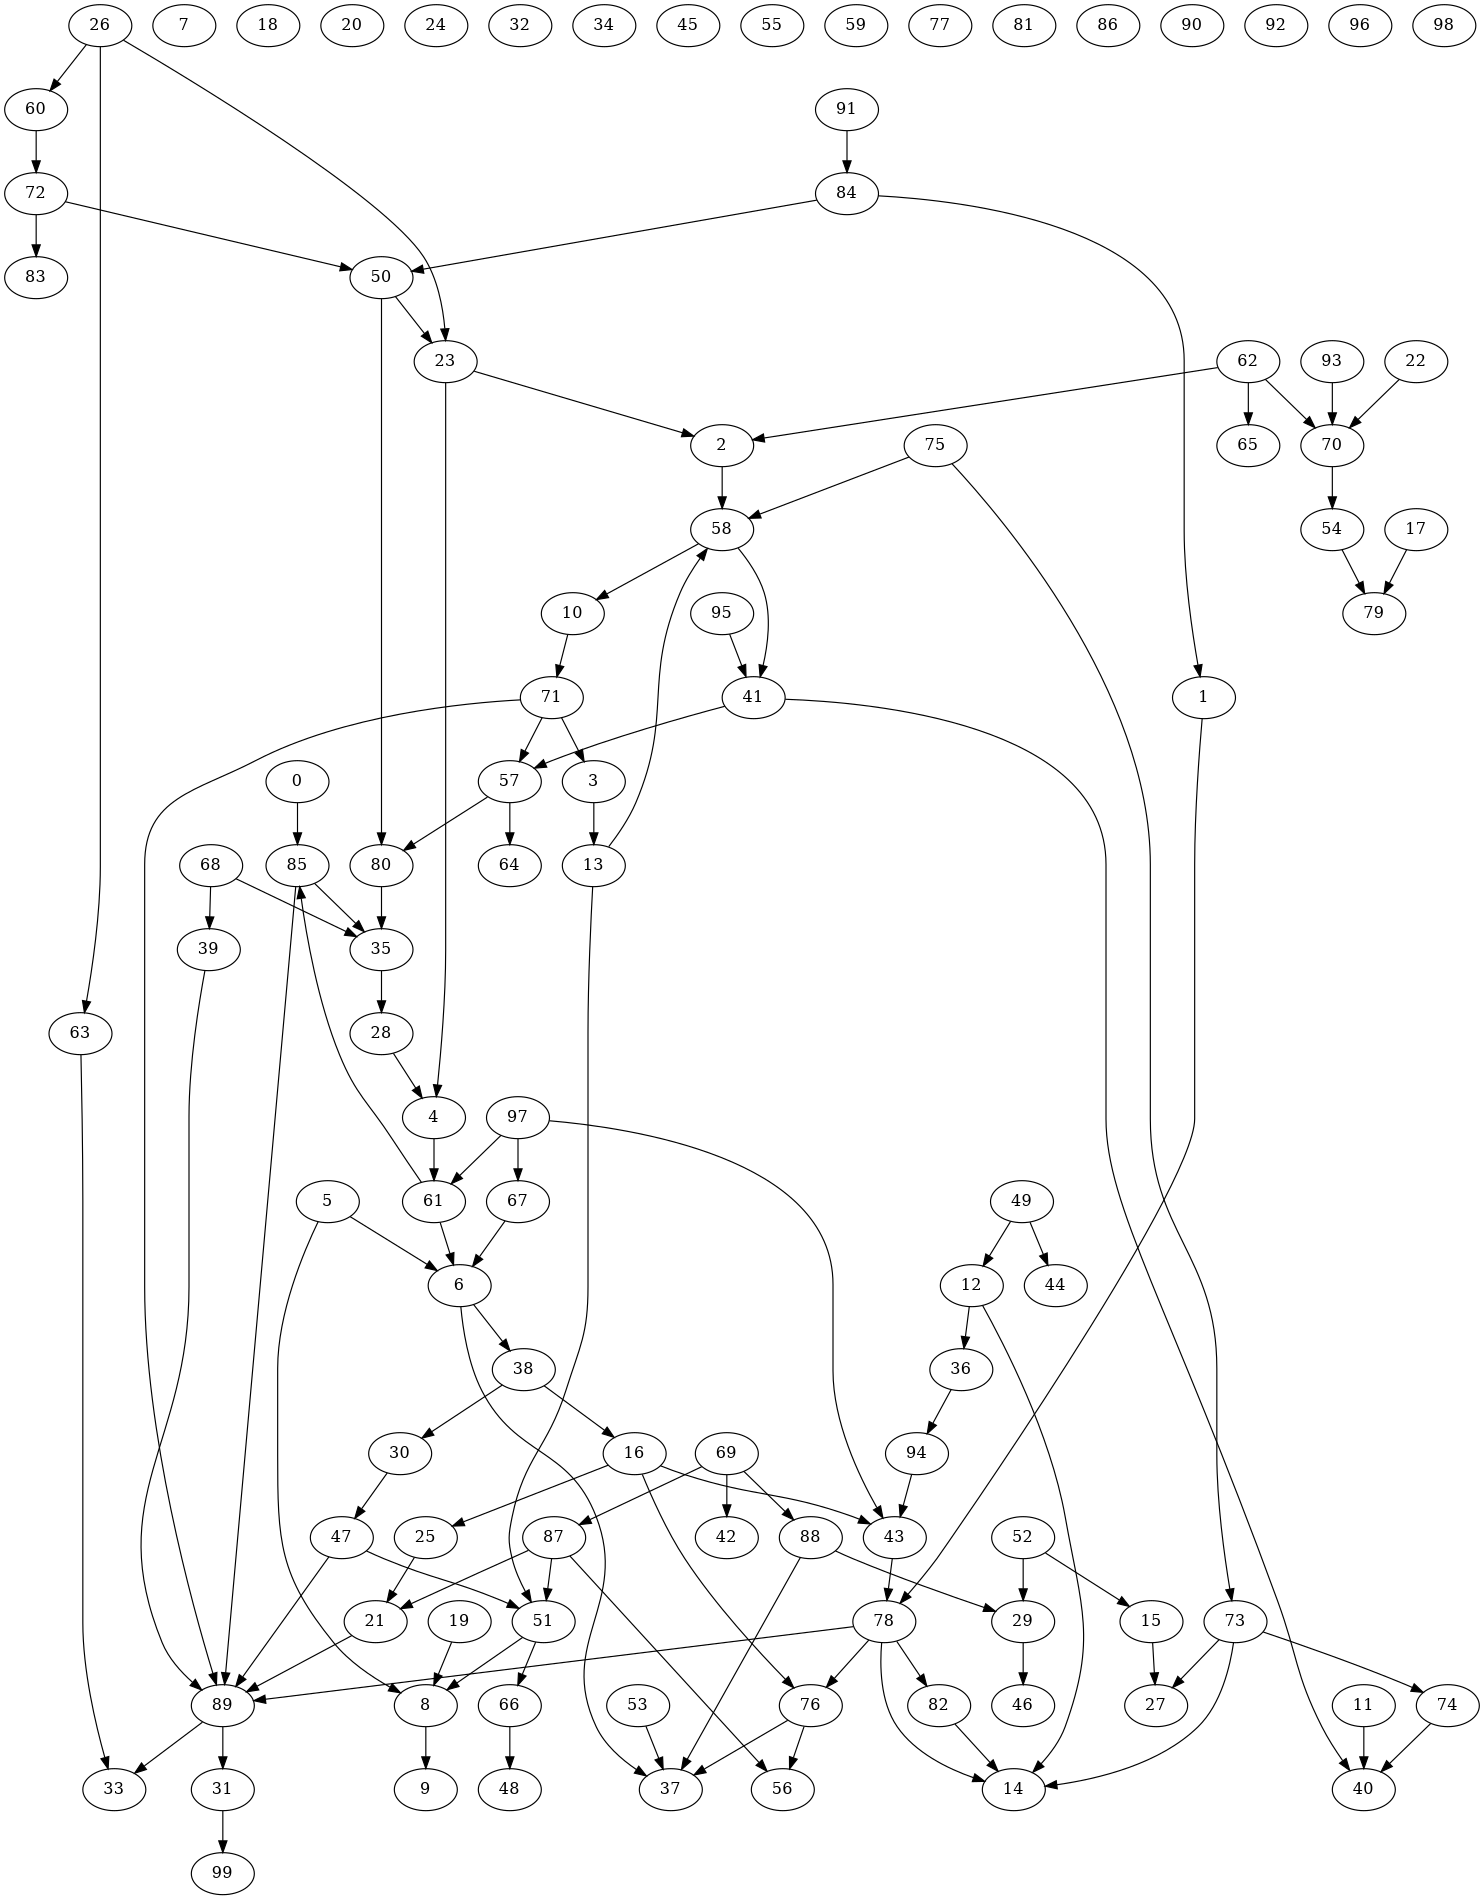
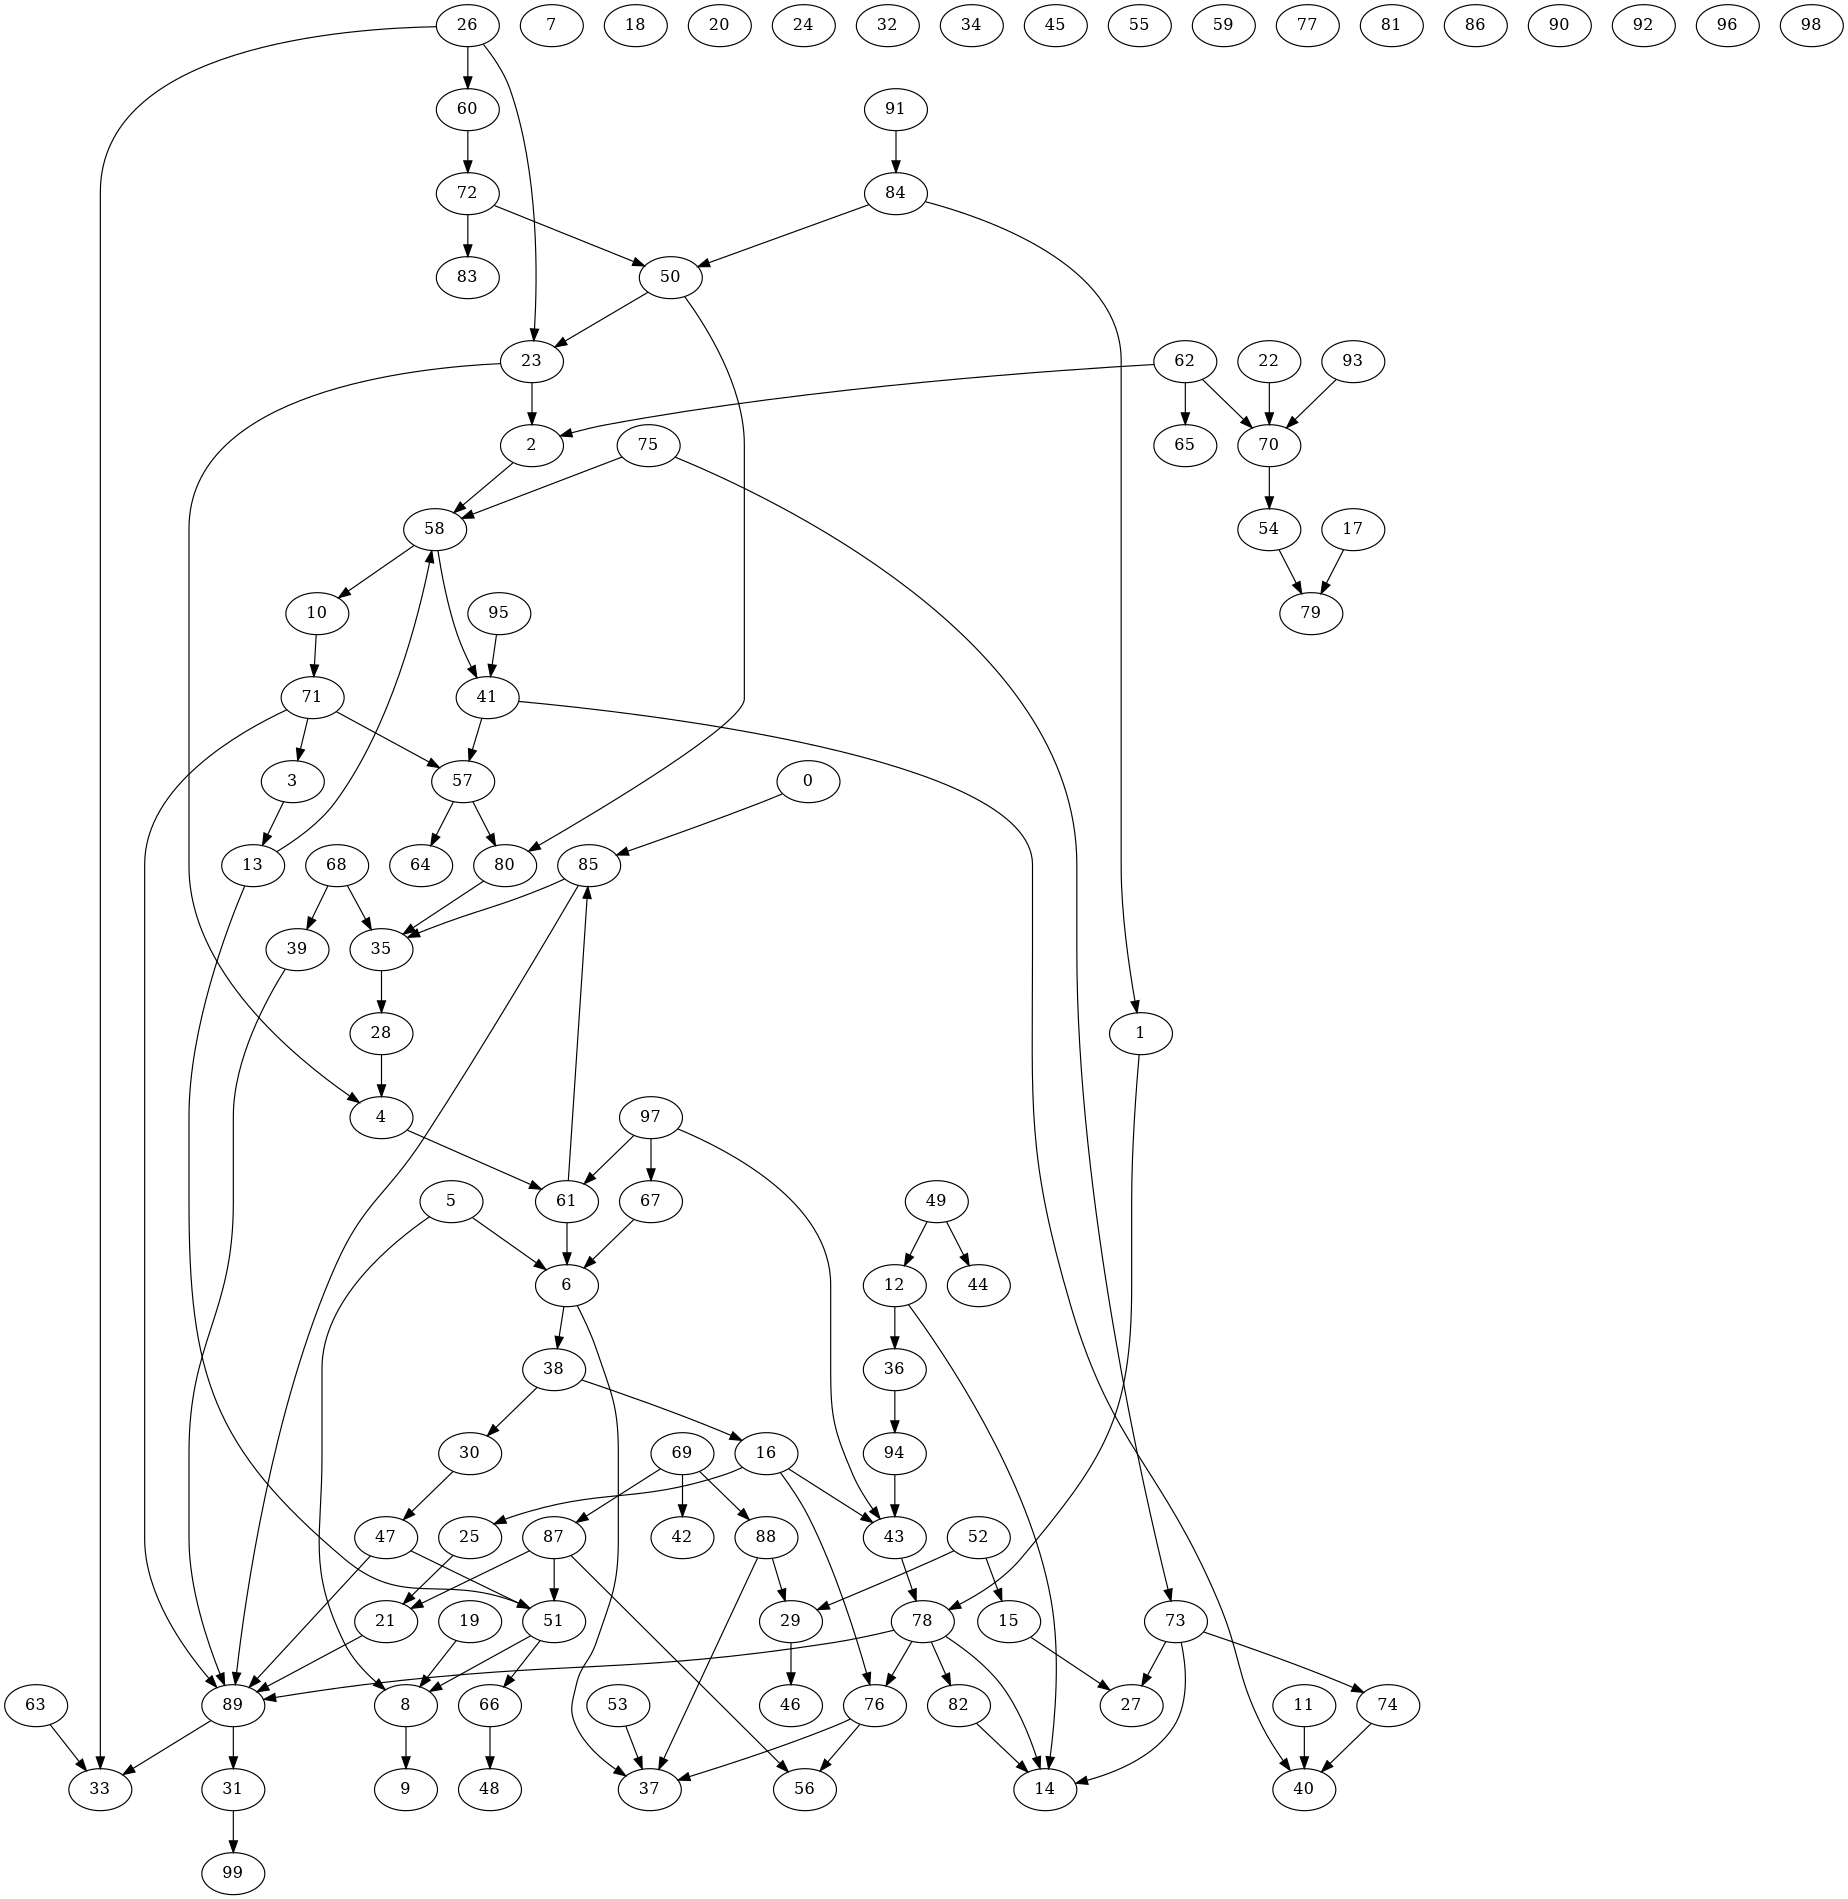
(100, 524) -> (100, 770)
